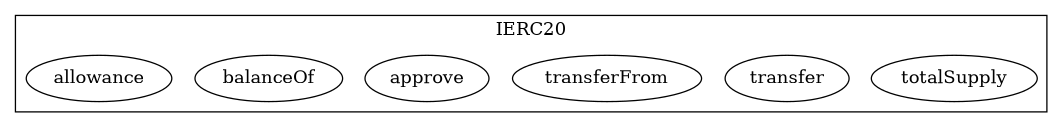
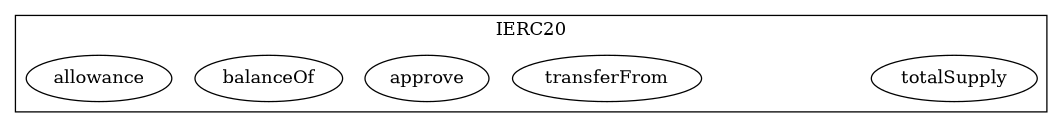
(787, 78) -> none
